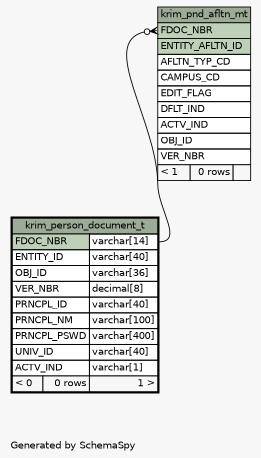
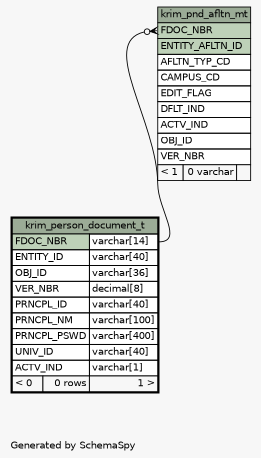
(214, 172) -> (211, 172)
